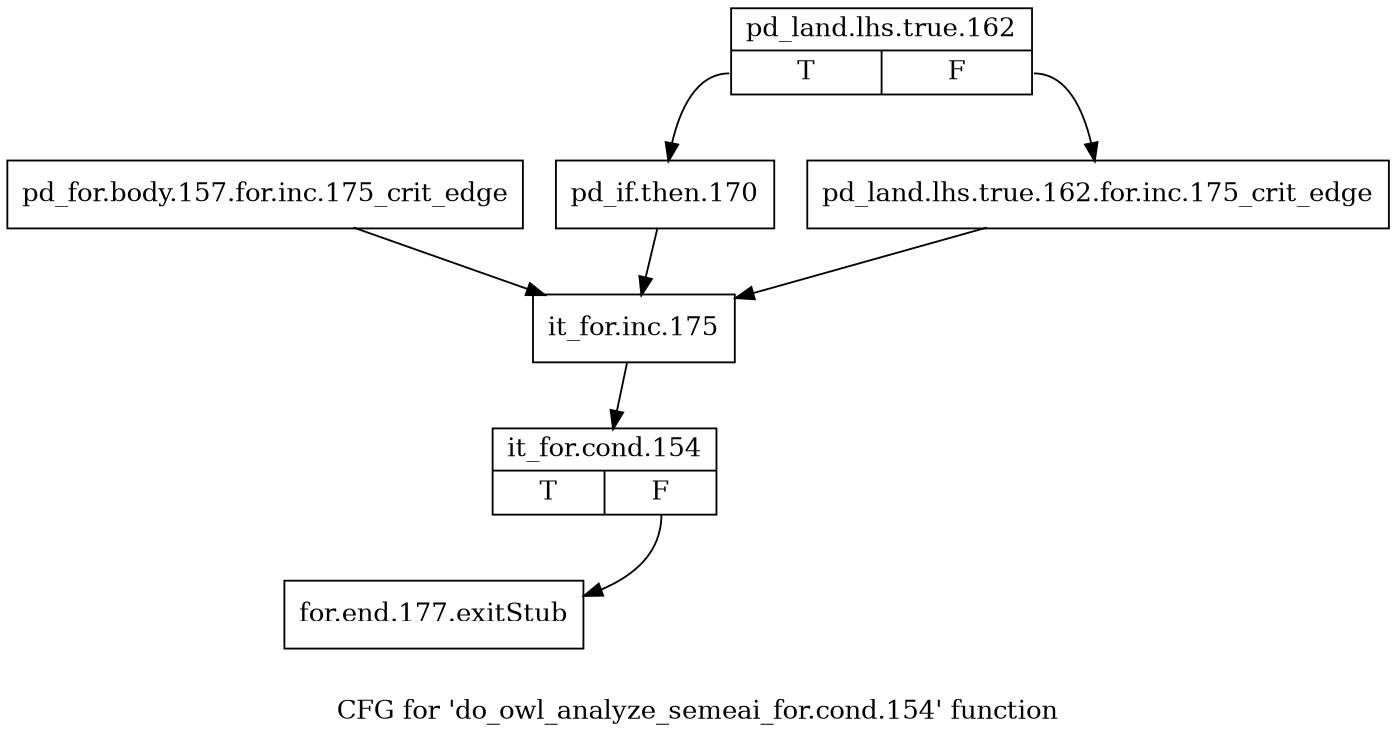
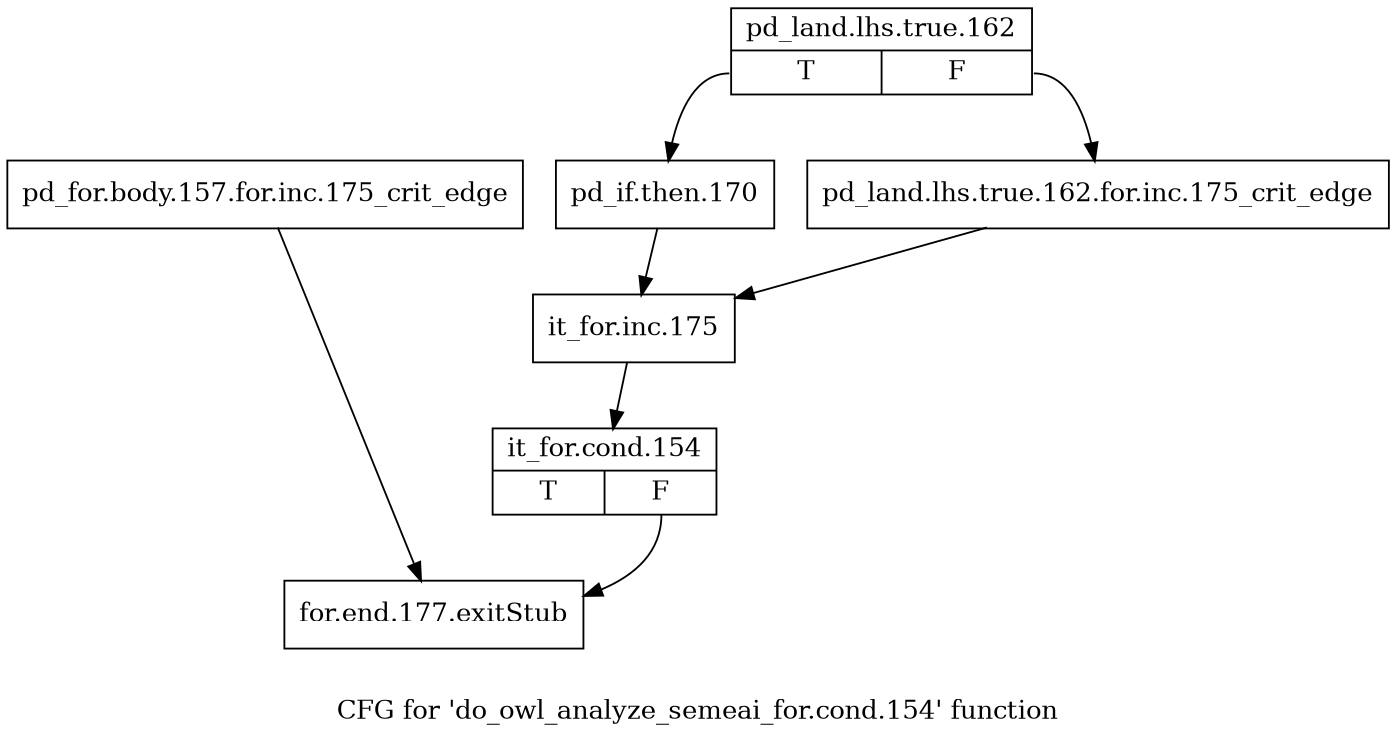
(440, 258) -> (346, 396)
